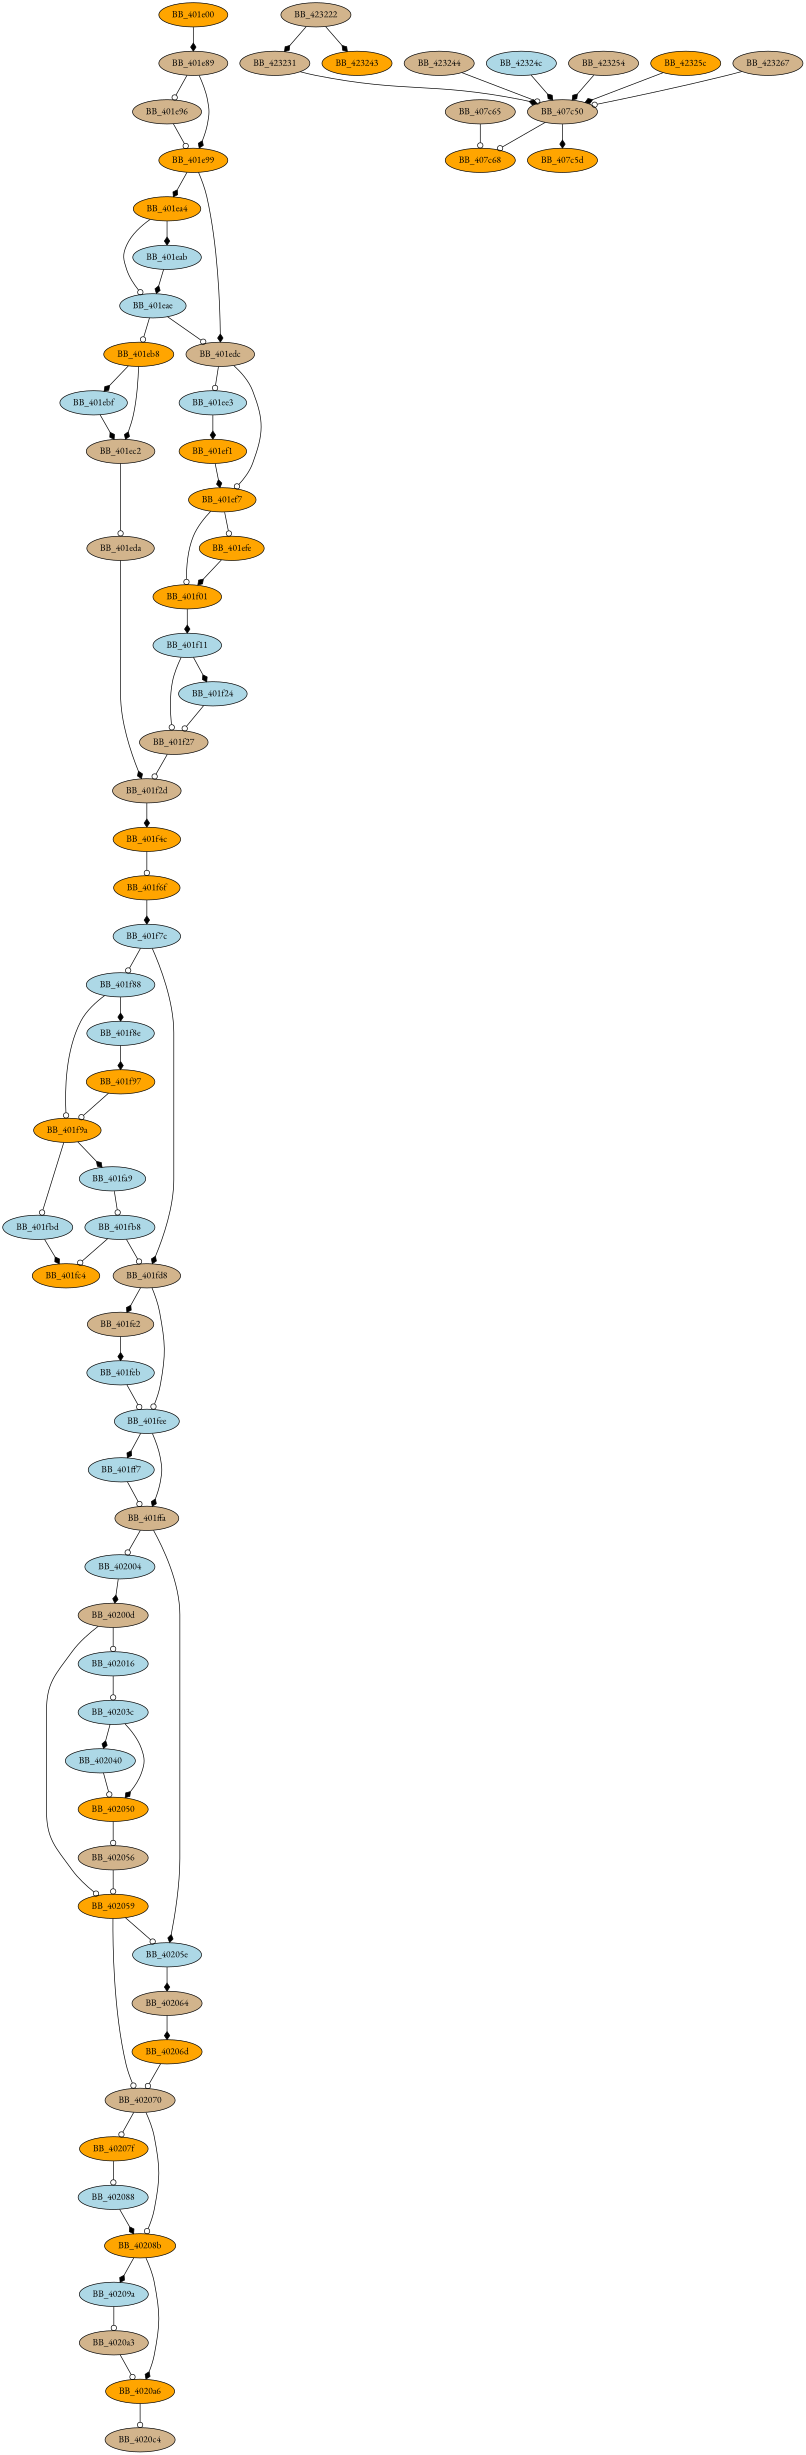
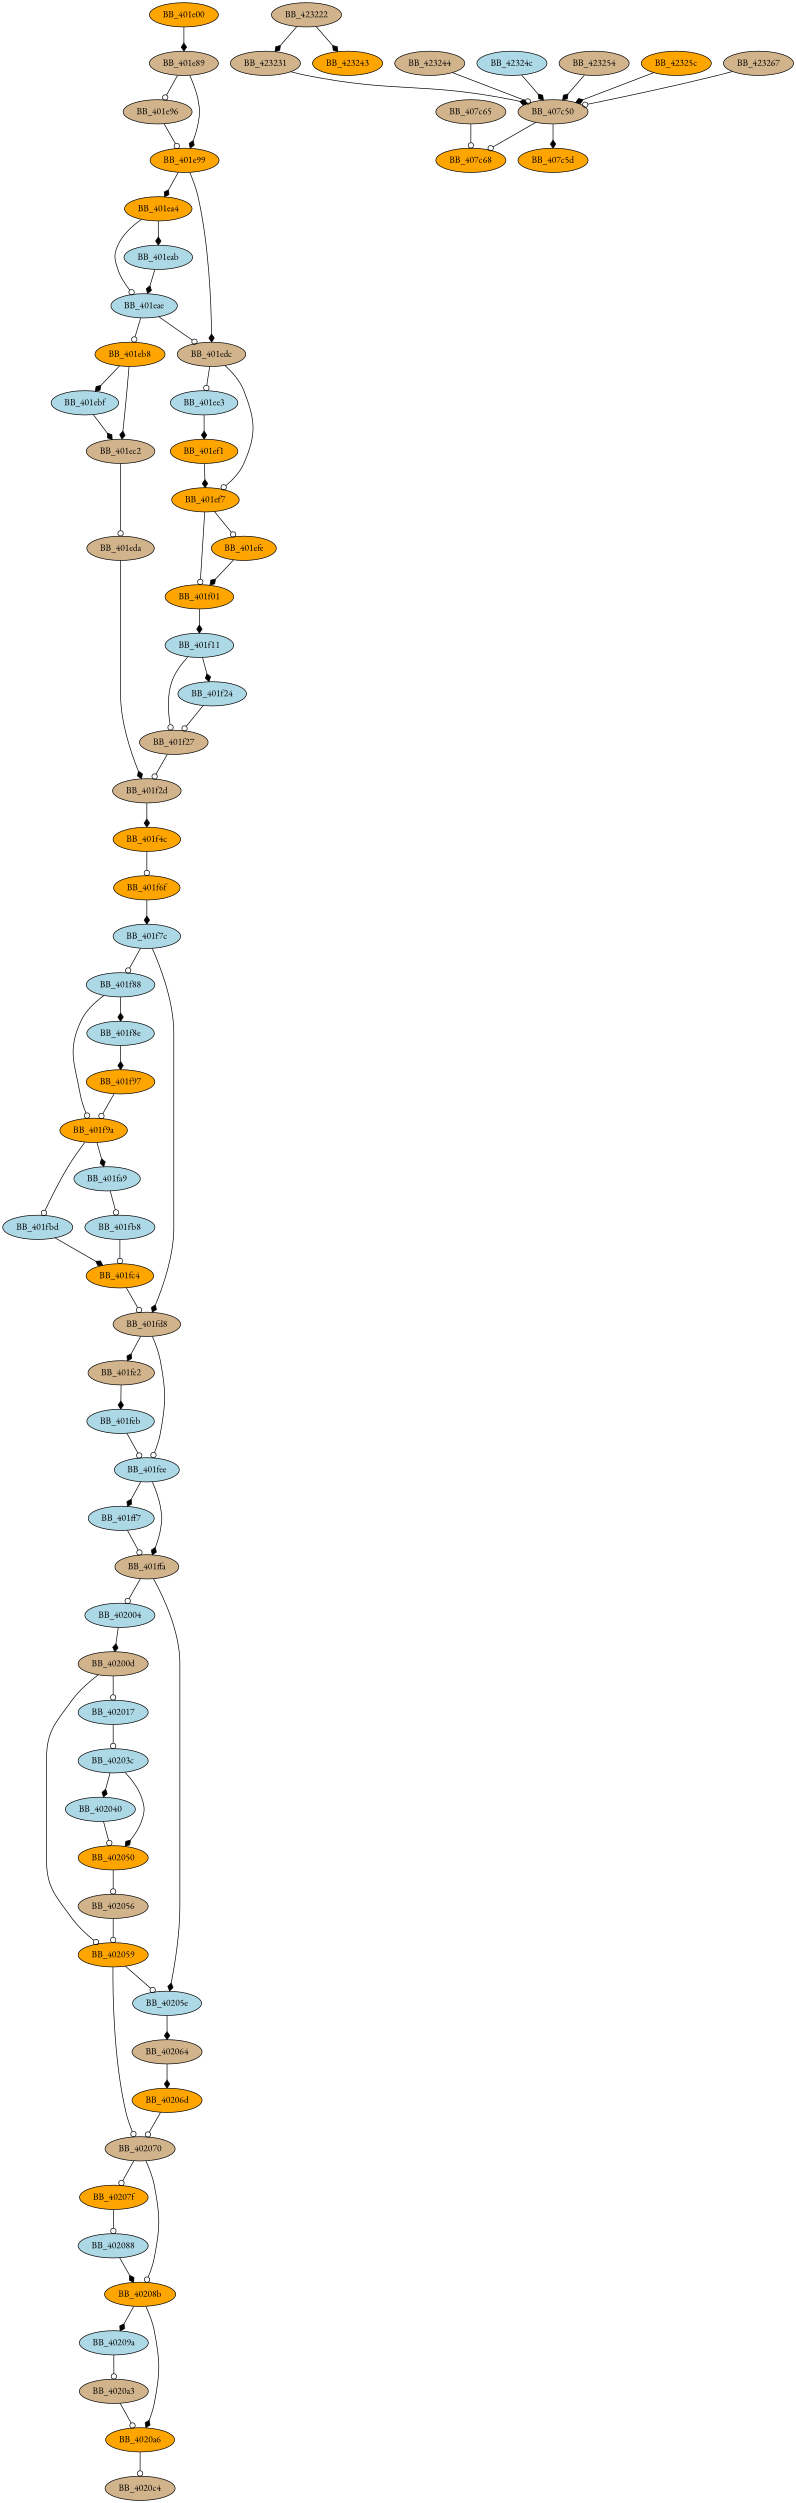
(132, 1249) -> (132, 1298)
(113, 1664) -> (113, 1712)
